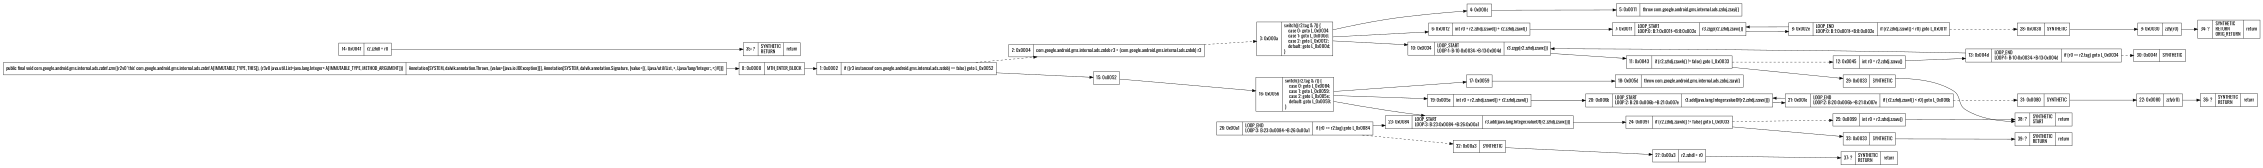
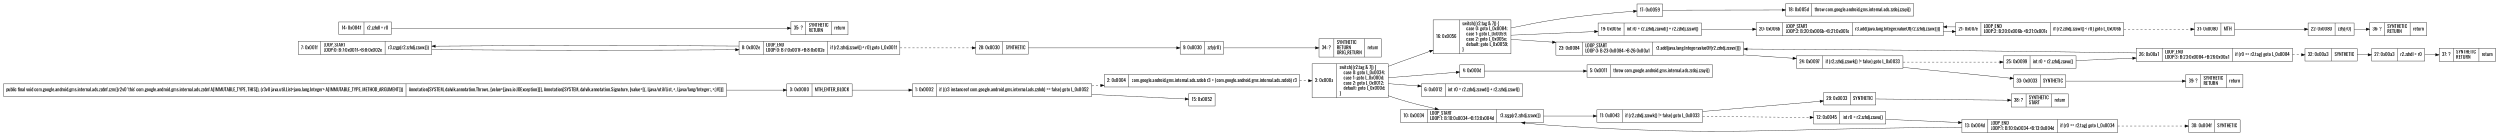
(1569, 29) -> none
(1186, 85) -> (1409, 59)
(2057, 100) -> (2228, 29)
(1959, 120) -> (2104, 59)
